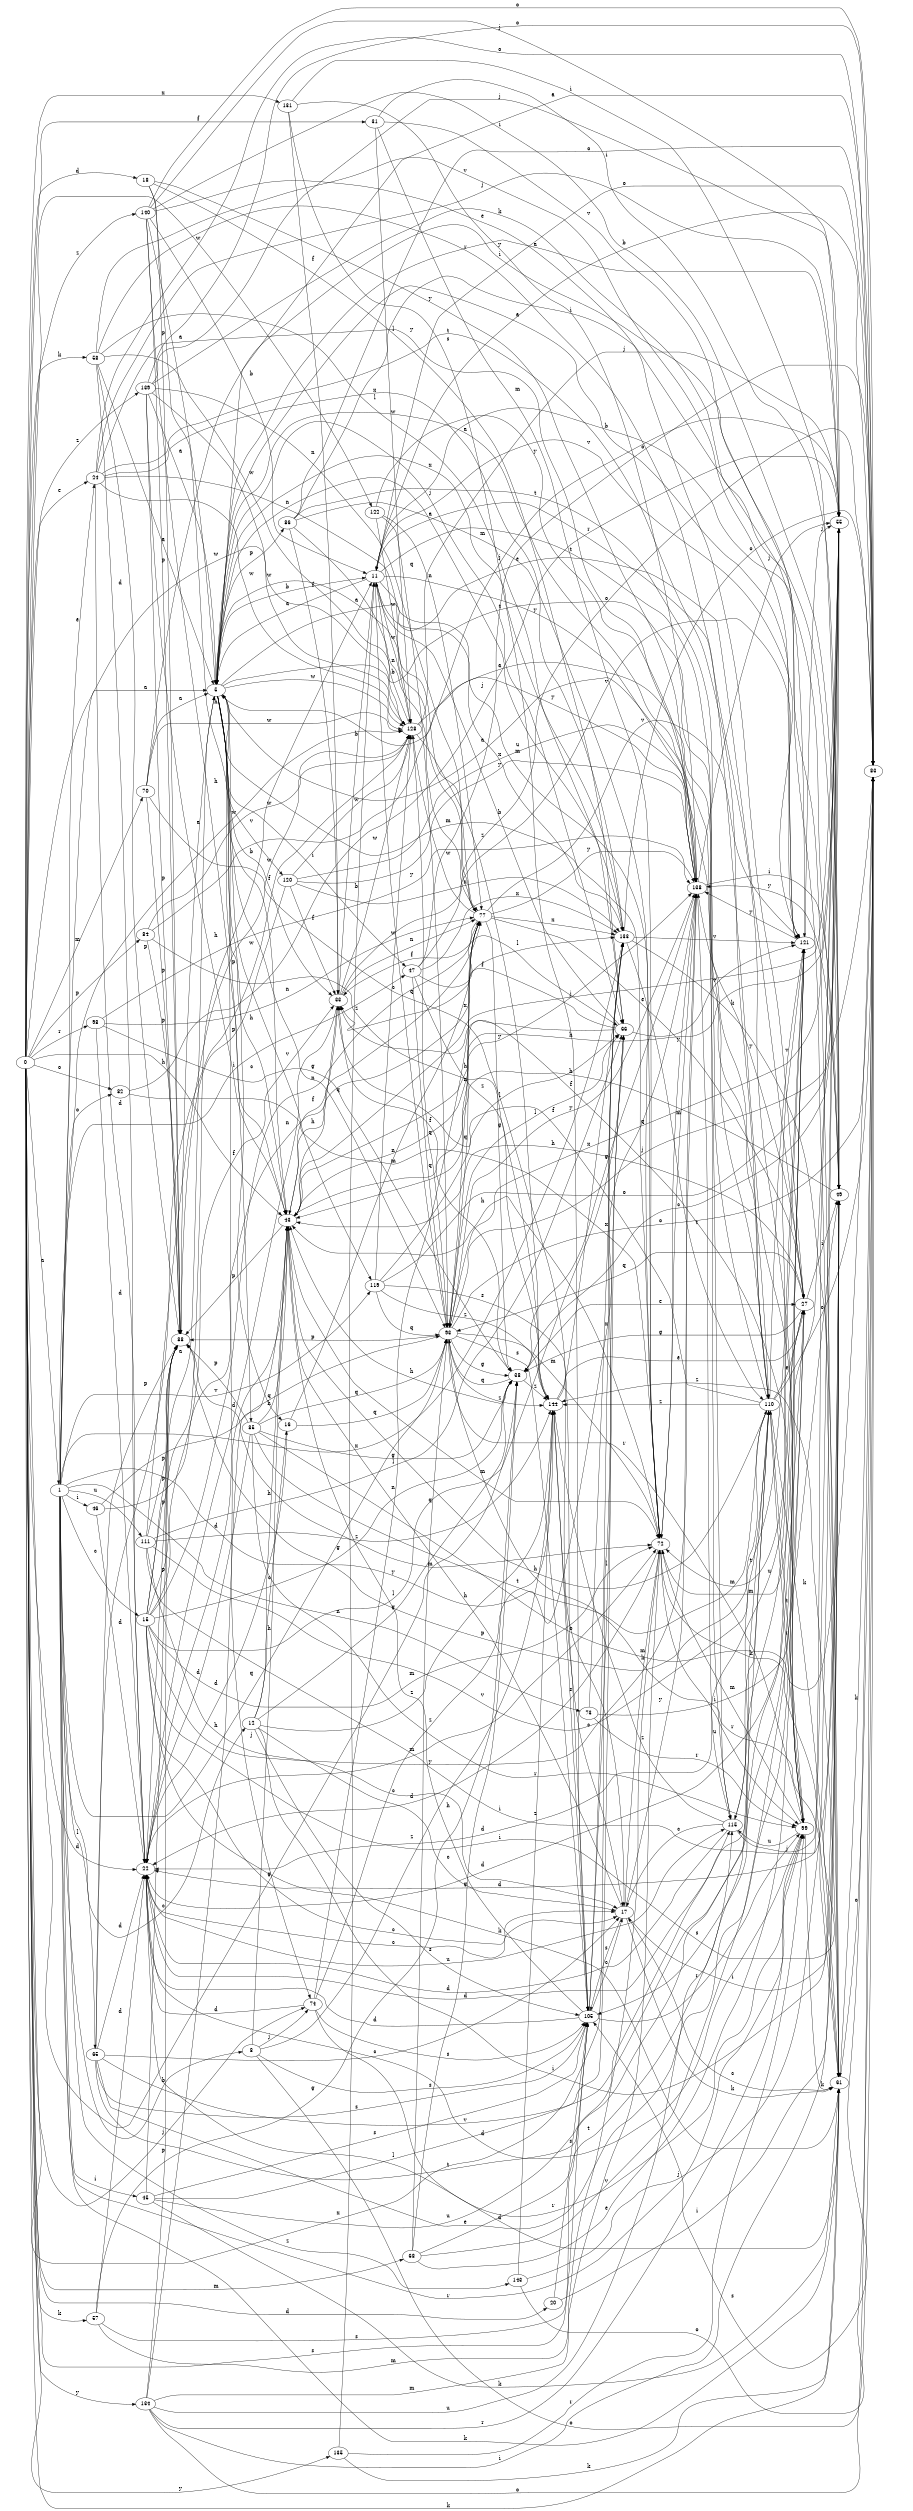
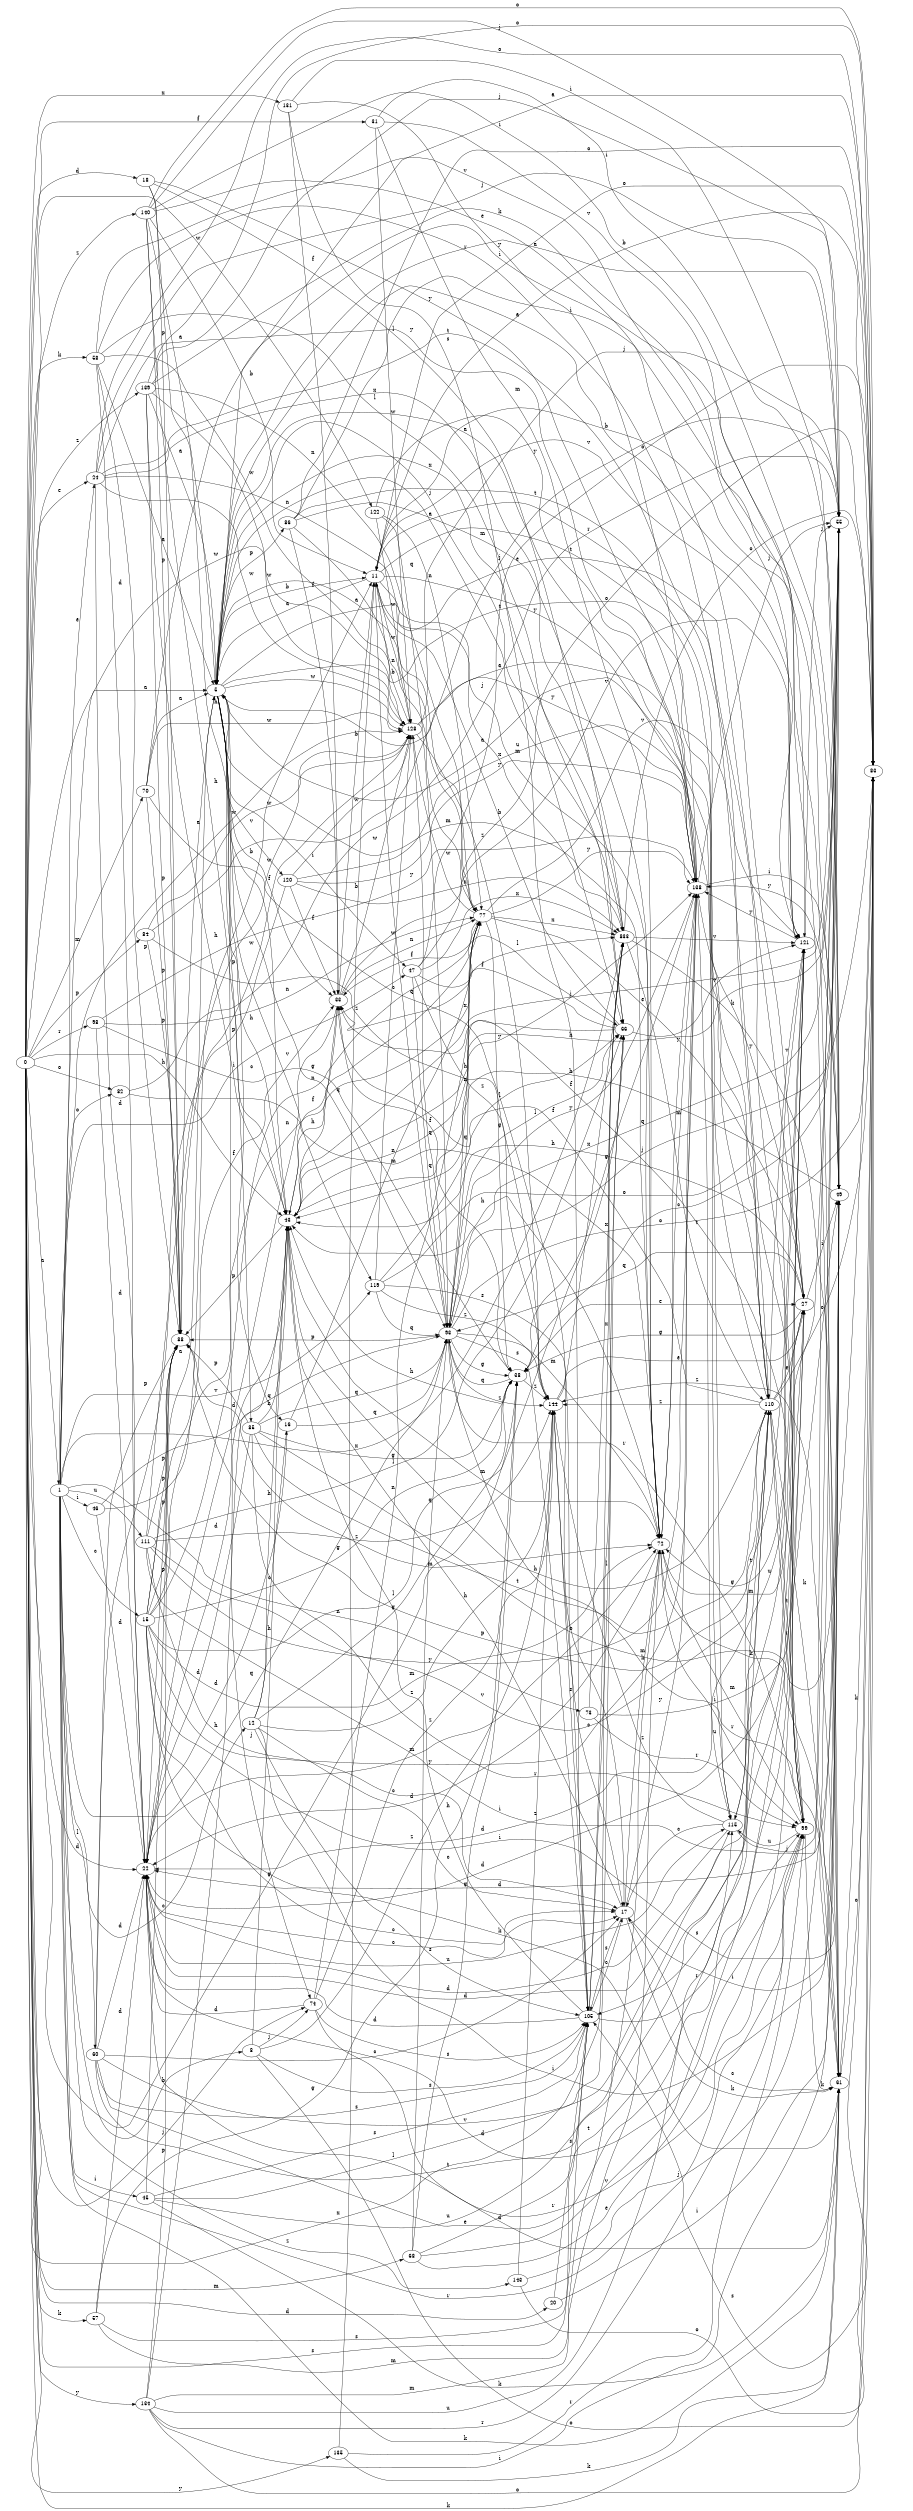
(624, 937) -> (624, 937)
(573, 1528) -> (674, 1532)
(733, 1582) -> (733, 1582)
(95, 2055) -> (95, 2055)
